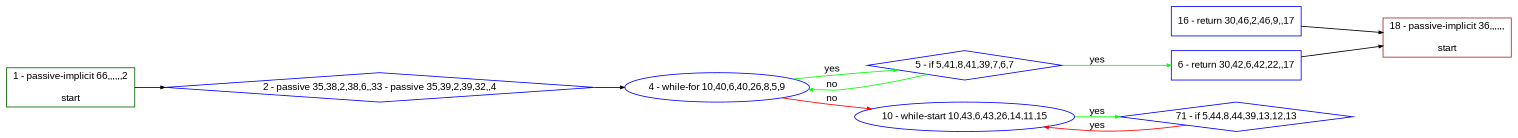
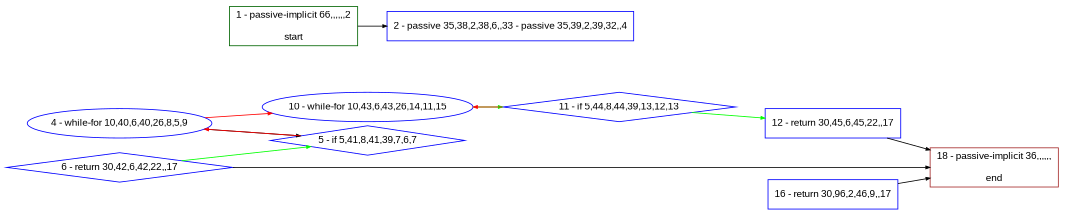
(1236, 21) -> (833, 194)
(1447, 38) -> (994, 167)
(1115, 65) -> (244, 154)
(1236, 65) -> (120, 167)
(843, 74) -> (250, 132)
(871, 86) -> (255, 133)
(380, 87) -> (510, 26)
(607, 87) -> none
(965, 117) -> (368, 107)
(1236, 117) -> (619, 107)
none -> (833, 123)
